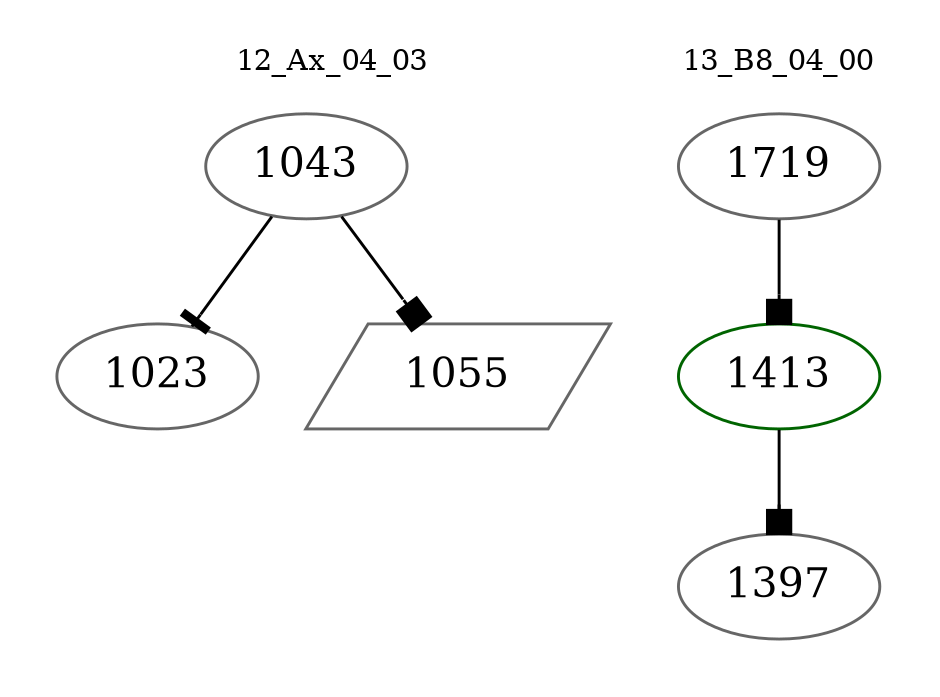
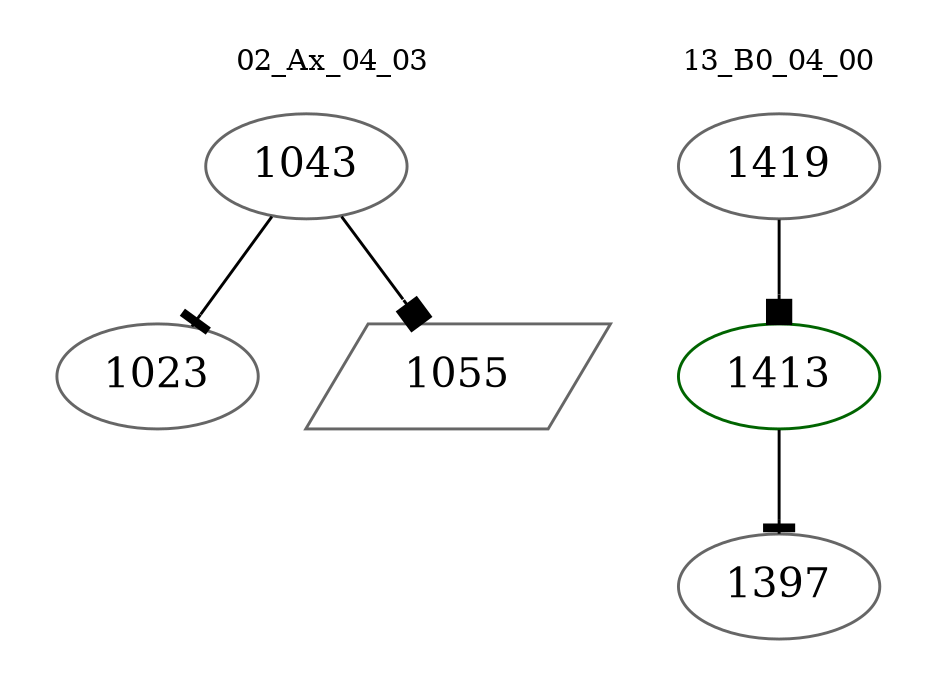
(333, 63) -> (333, 63)
(779, 63) -> (779, 63)
(779, 166) -> (779, 166)
(779, 474) -> (779, 474)
